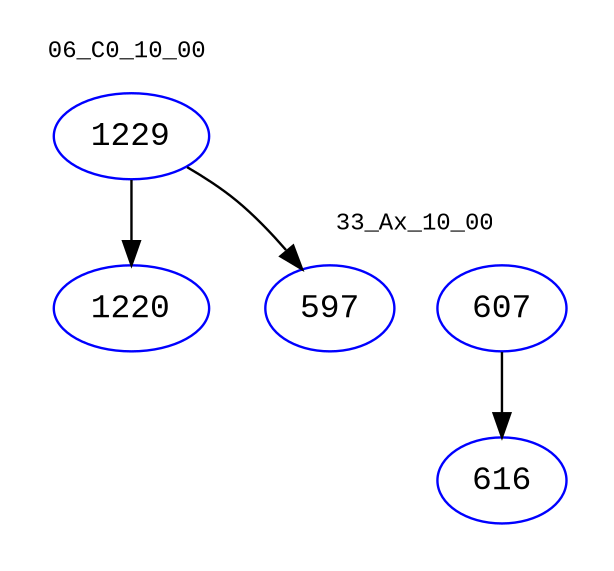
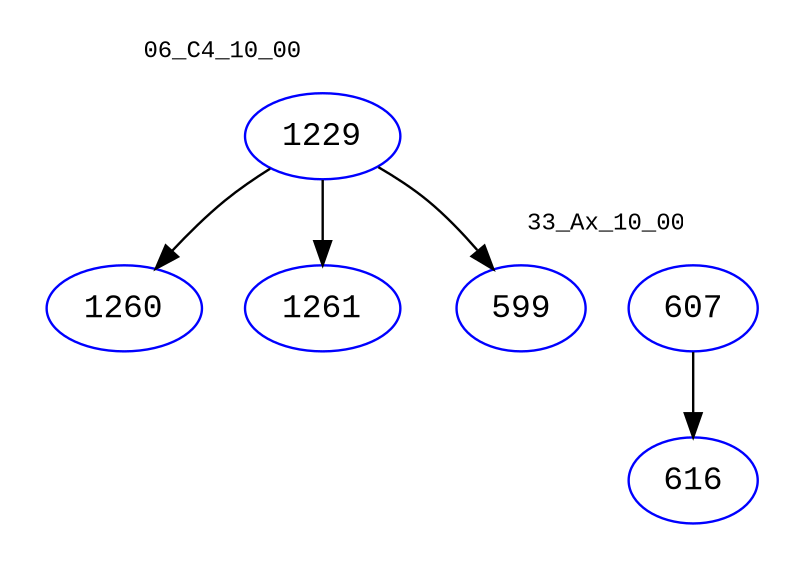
(128, 51) -> (223, 51)
(131, 308) -> (124, 308)
none -> (323, 308)
(330, 308) -> (521, 308)
